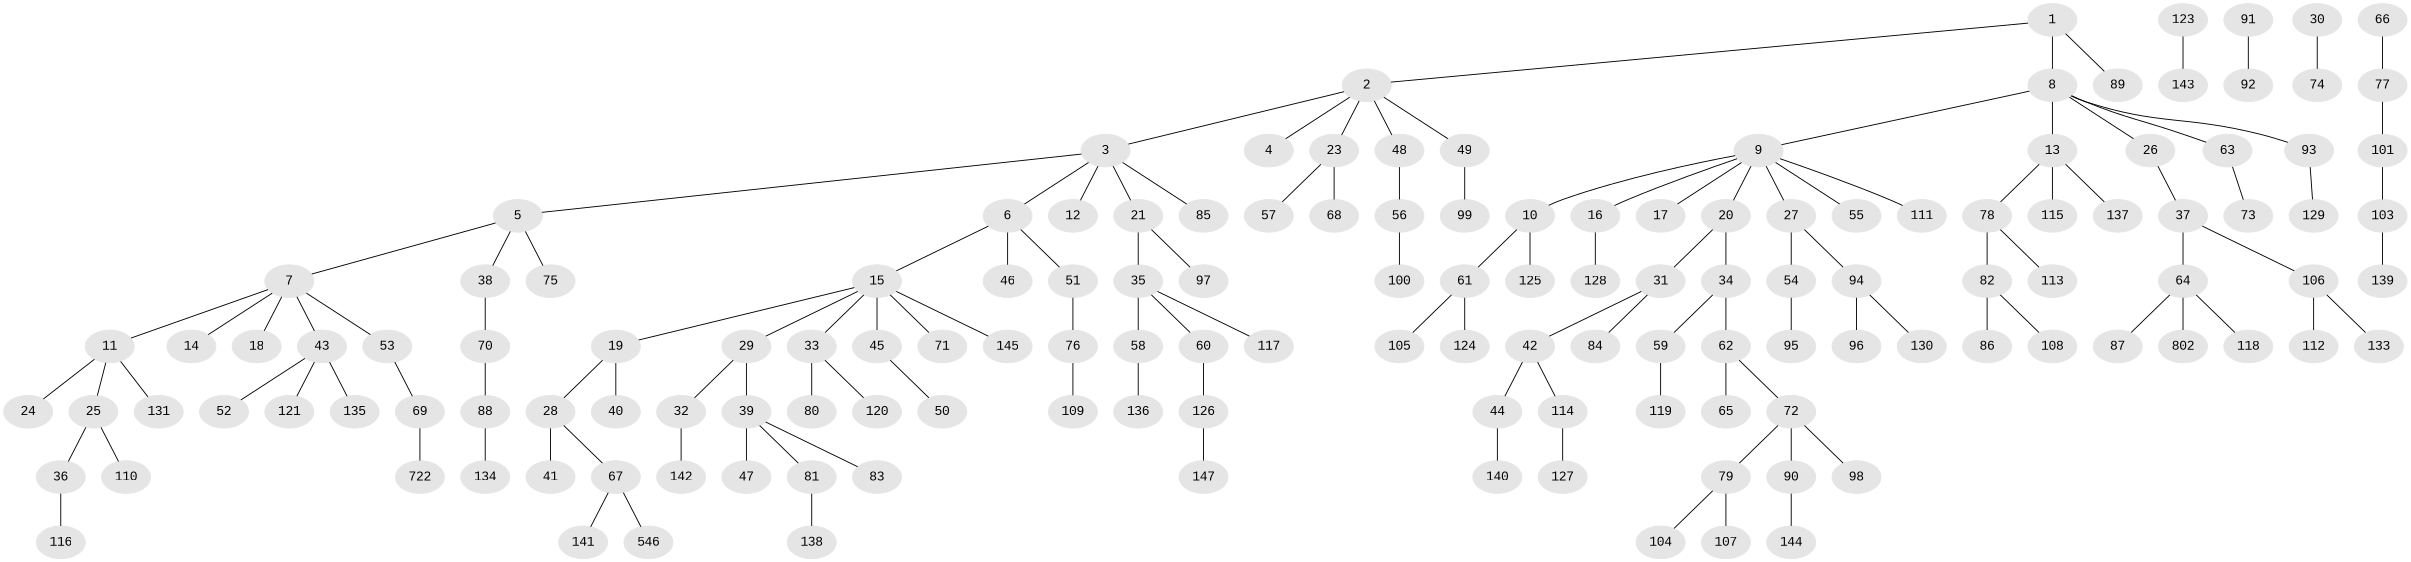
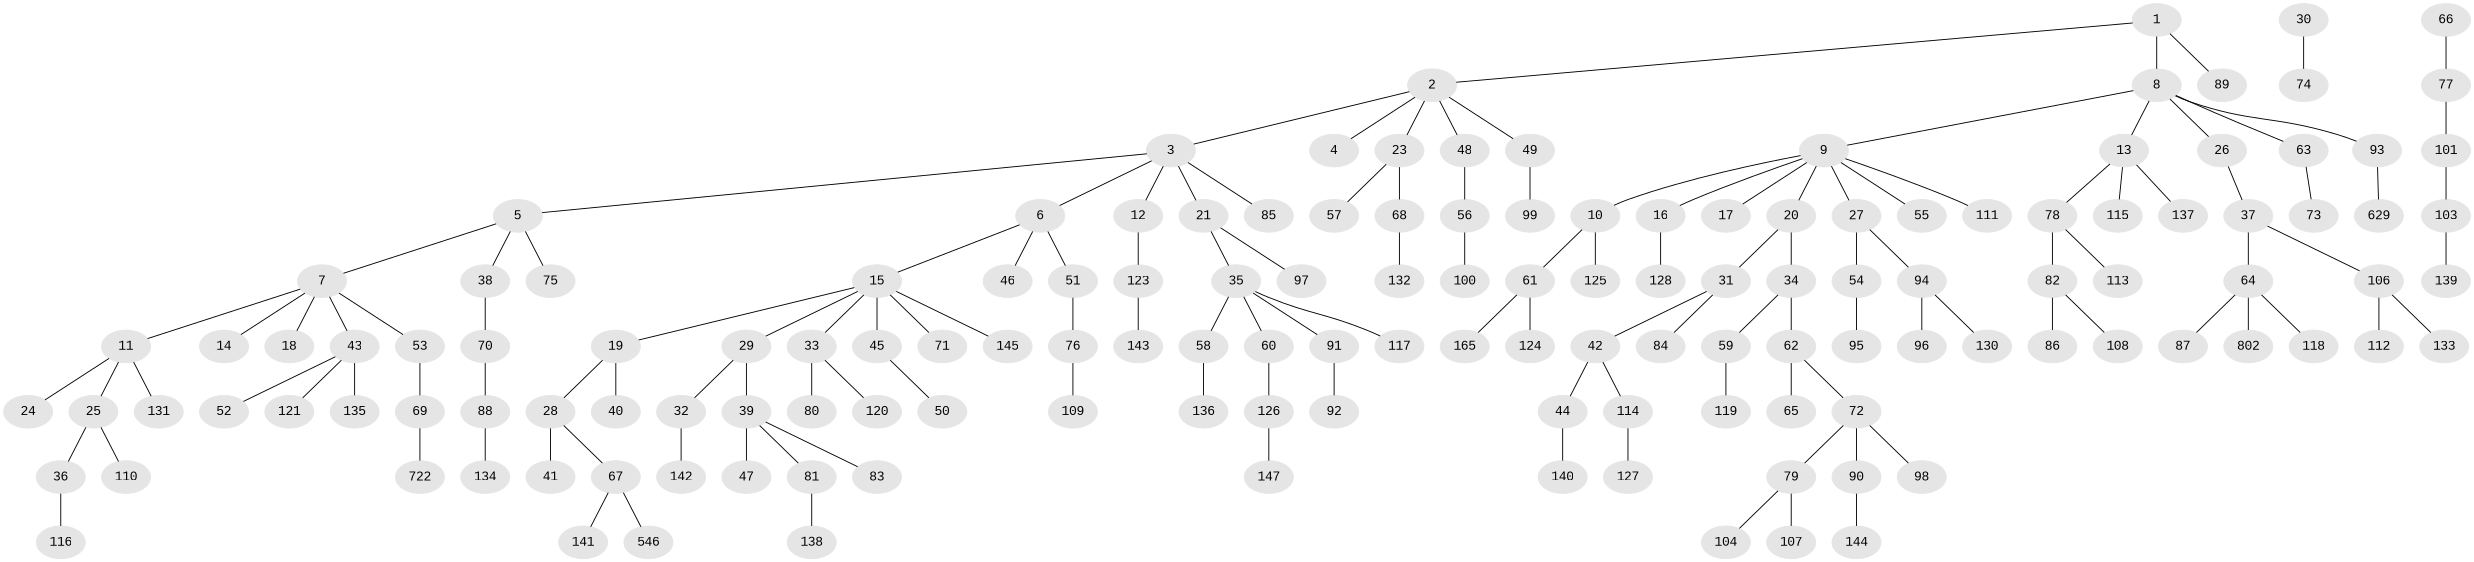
(2314, 216) -> (2379, 216)
none -> (1138, 249)
none -> (1399, 281)
none -> (1285, 314)
(1399, 346) -> (1465, 346)
